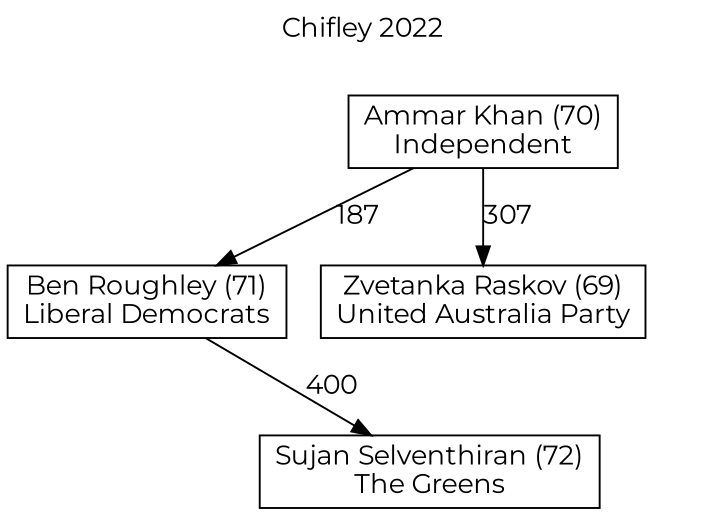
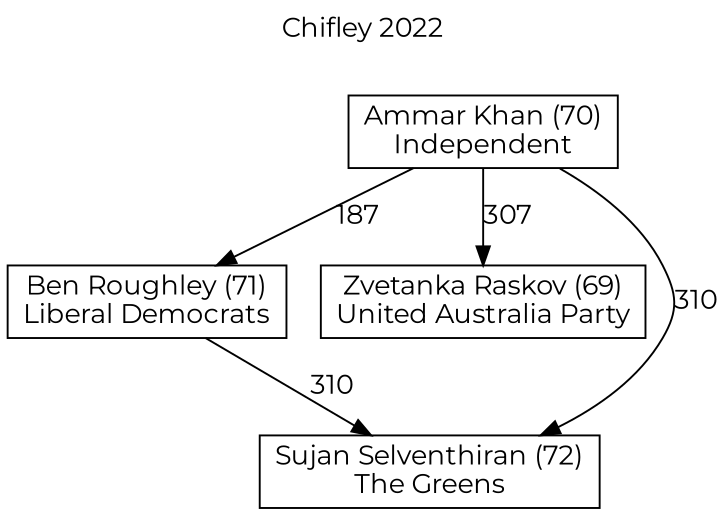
none -> (674, 300)
(332, 387) -> (332, 387)
